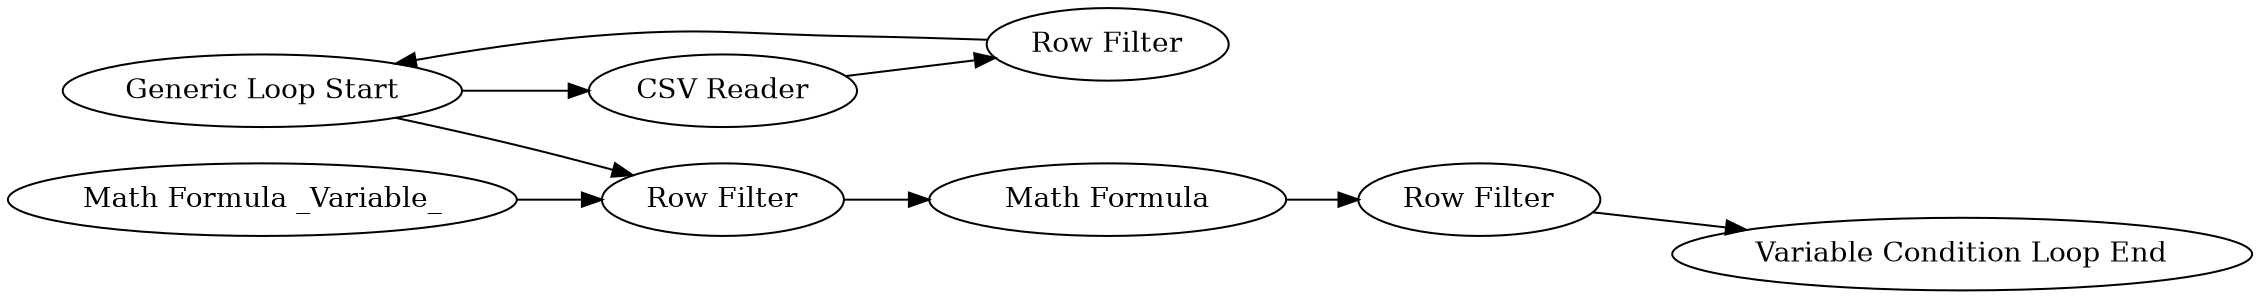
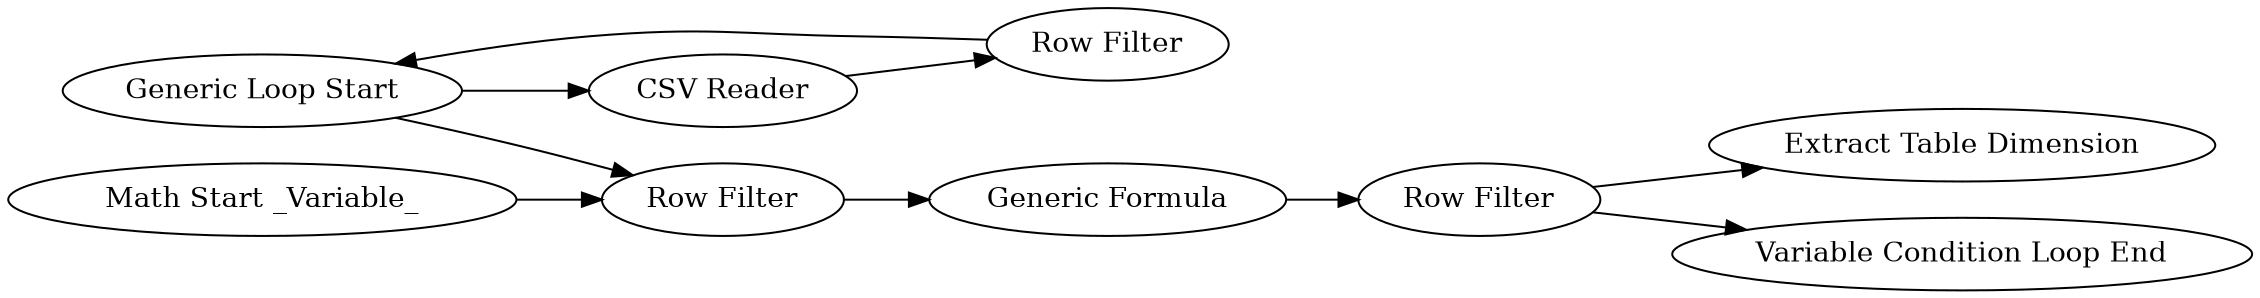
none -> (1962, 145)
(262, 200) -> (262, 200)
(1108, 200) -> (1108, 200)
